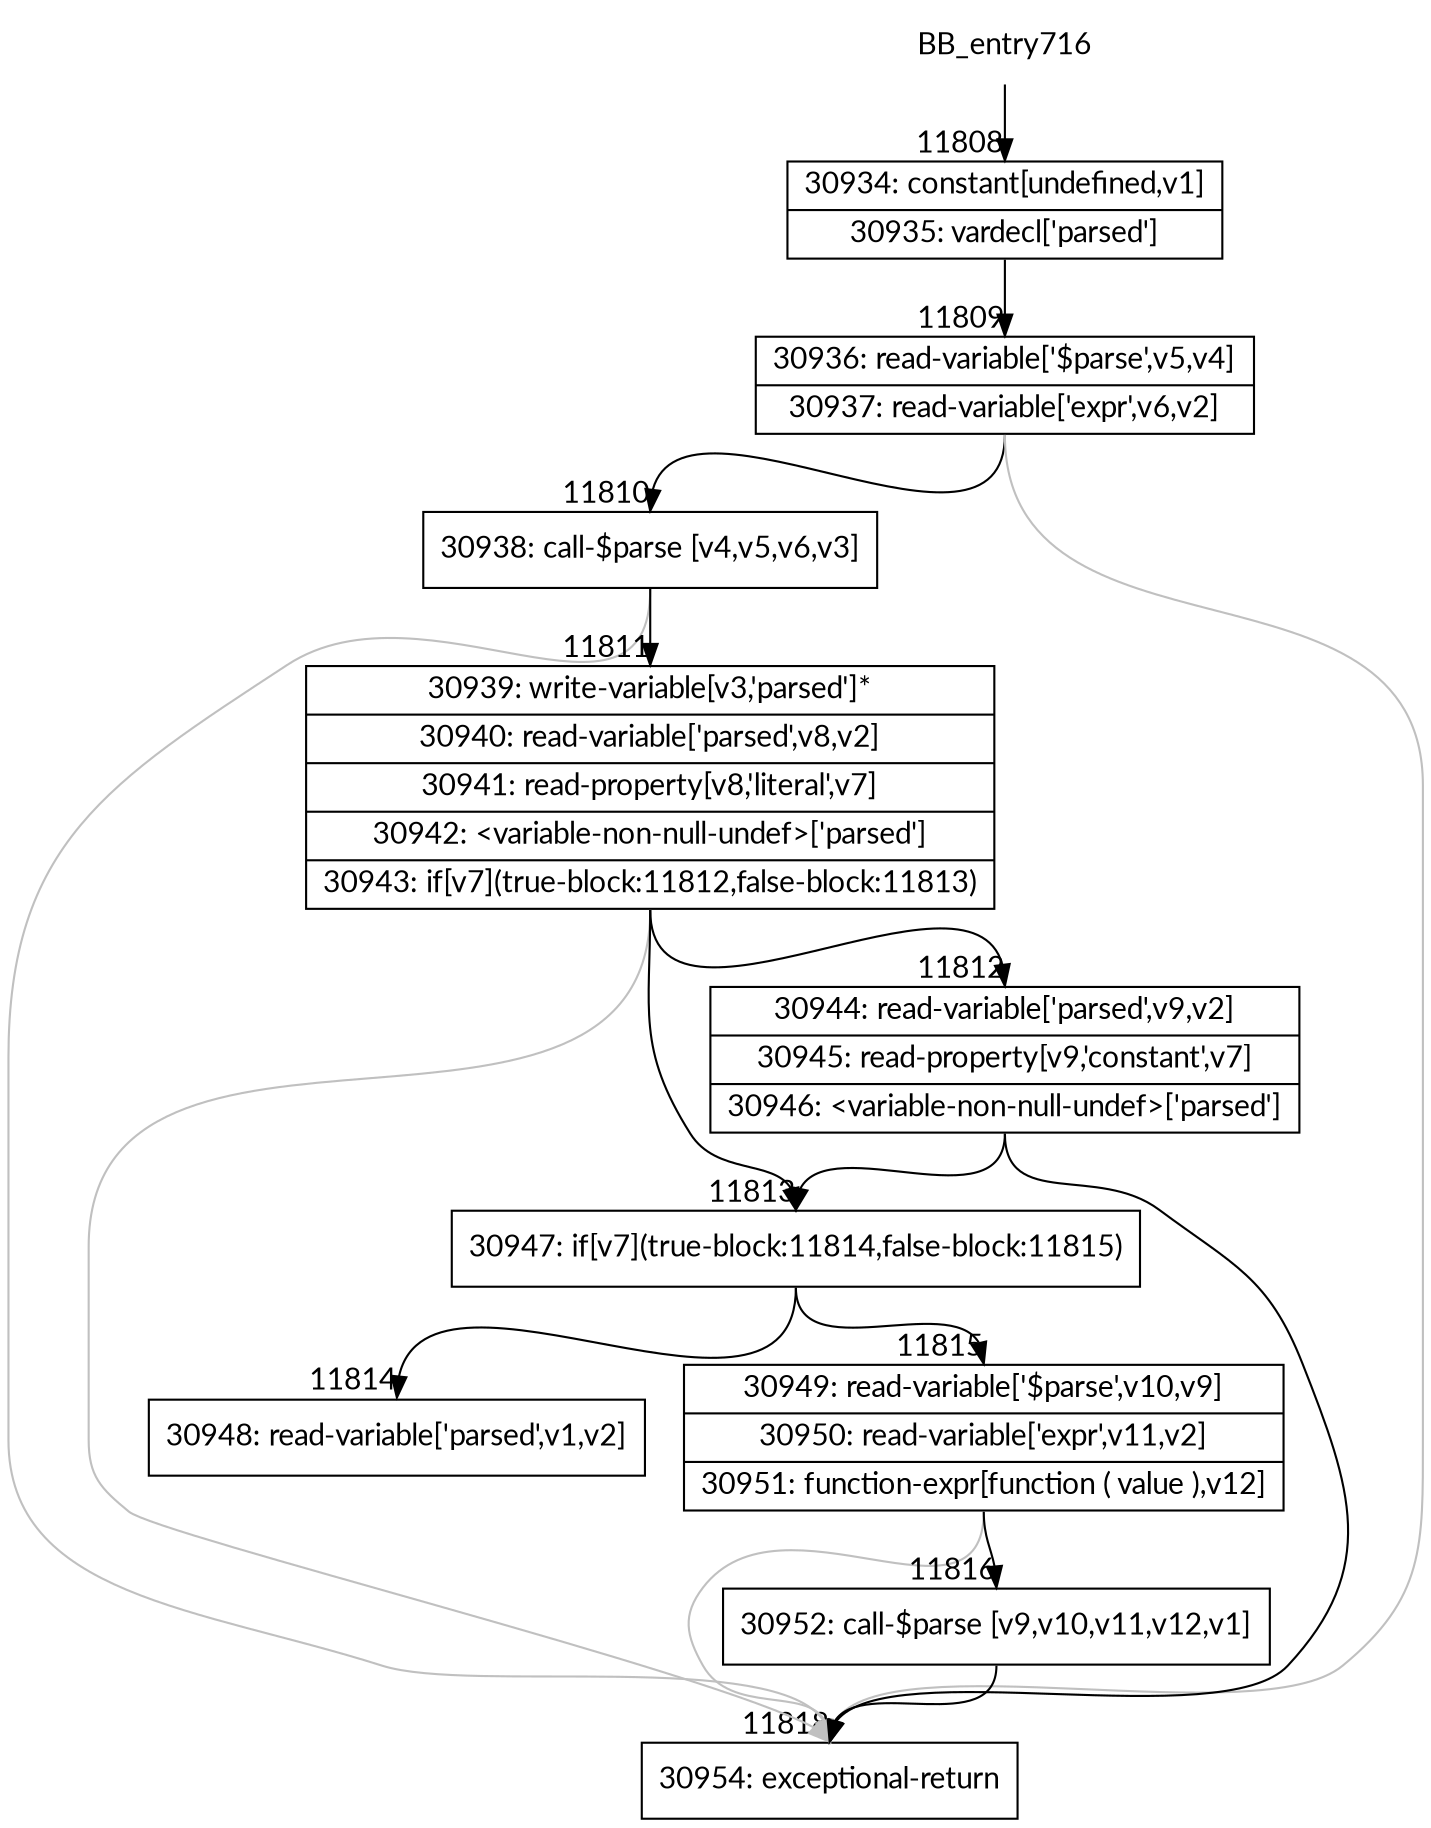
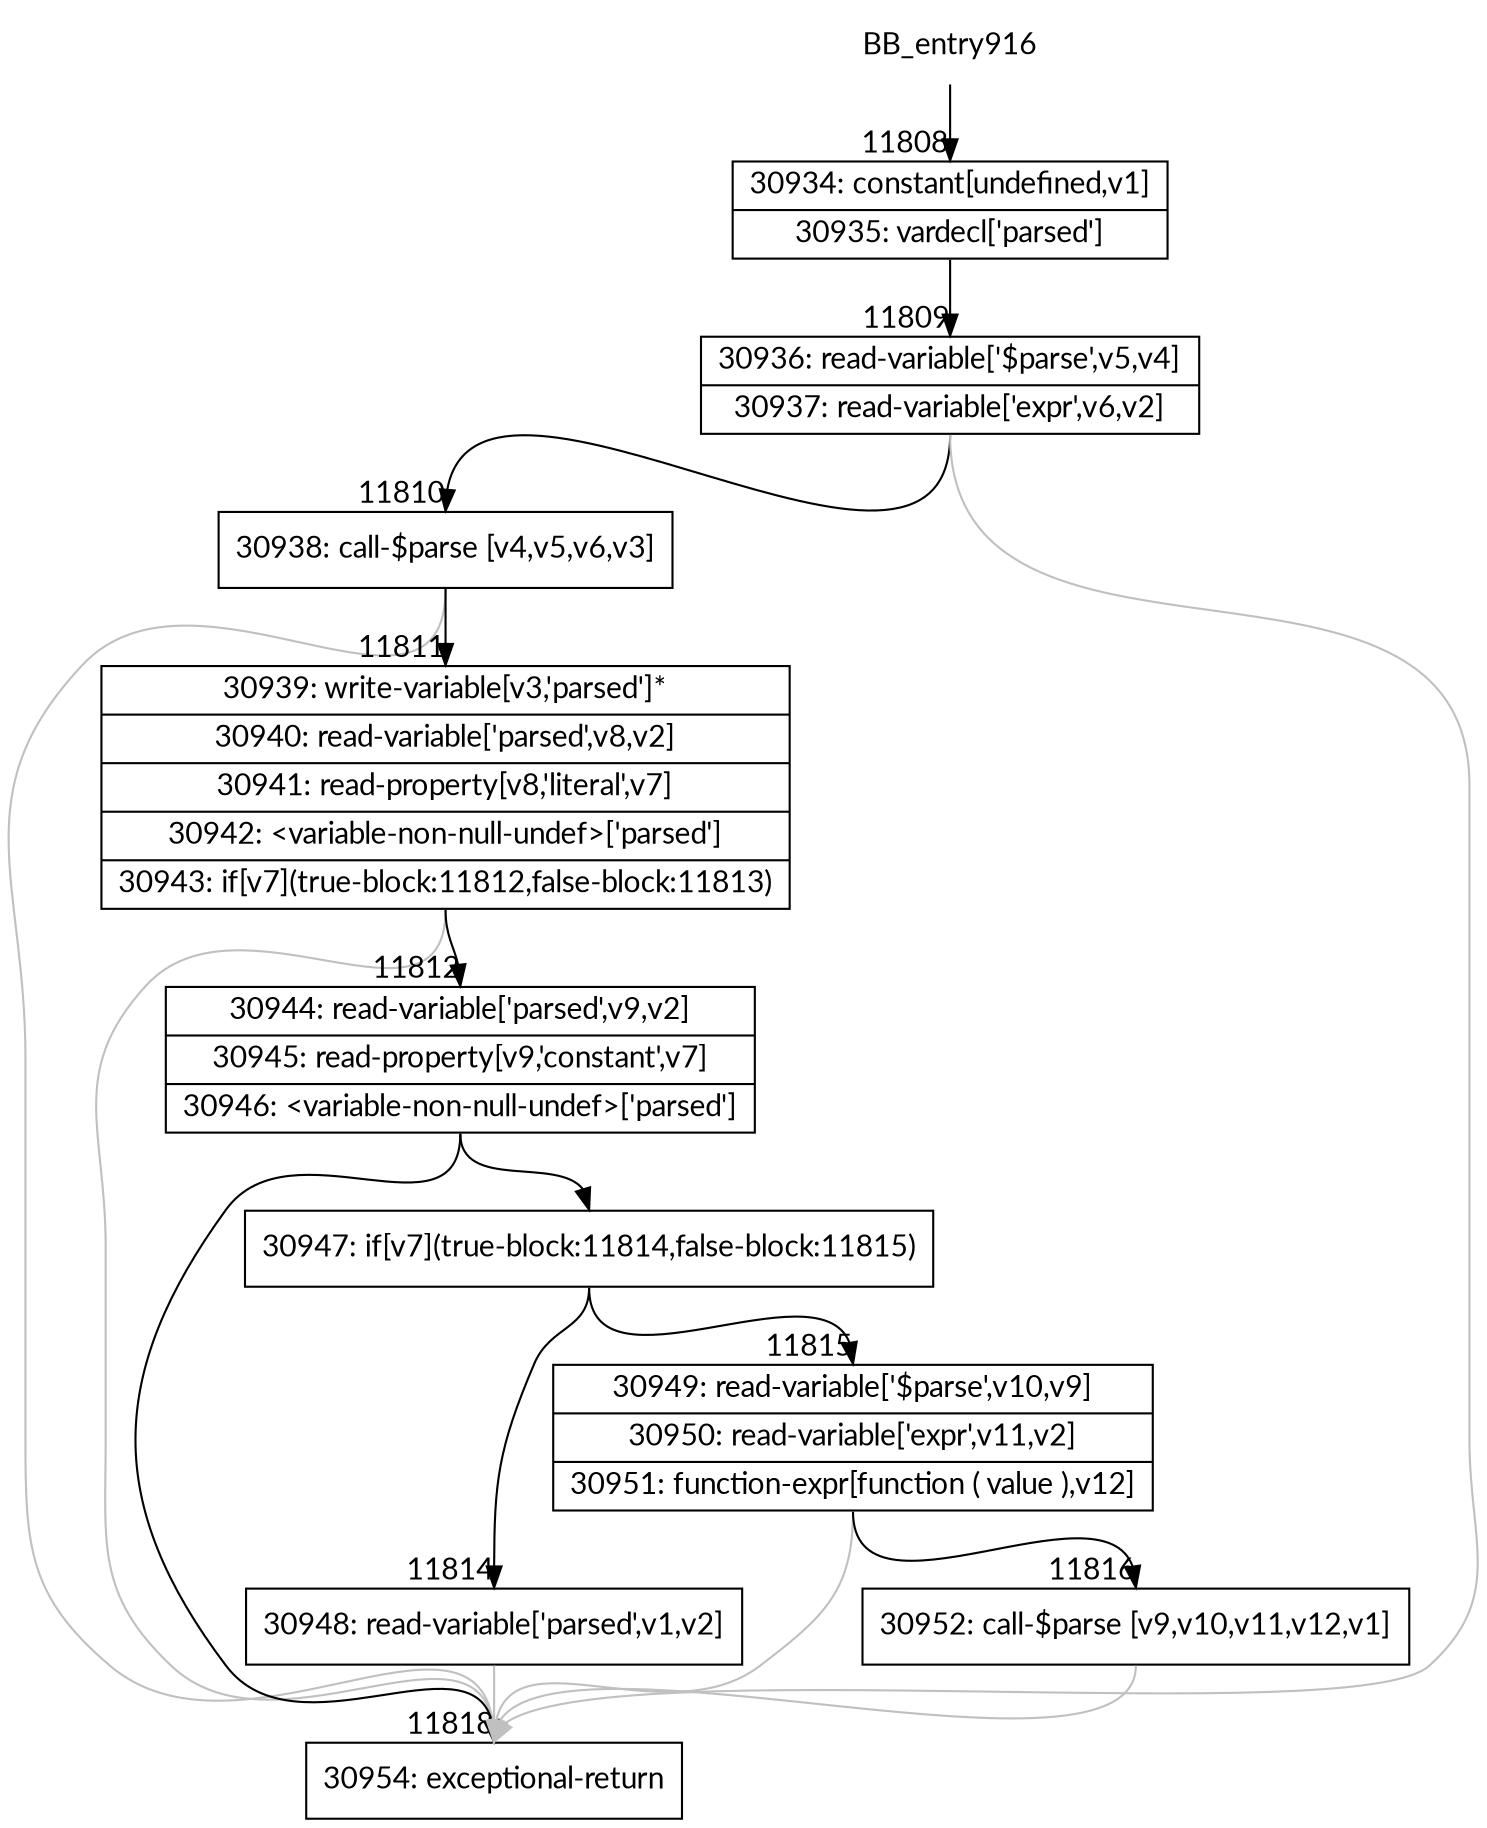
(1005, 46) -> (950, 46)
(664, 1083) -> none
none -> (494, 1693)
(924, 1704) -> (825, 1705)
